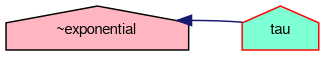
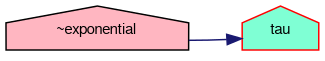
(217, 21) -> (208, 40)
